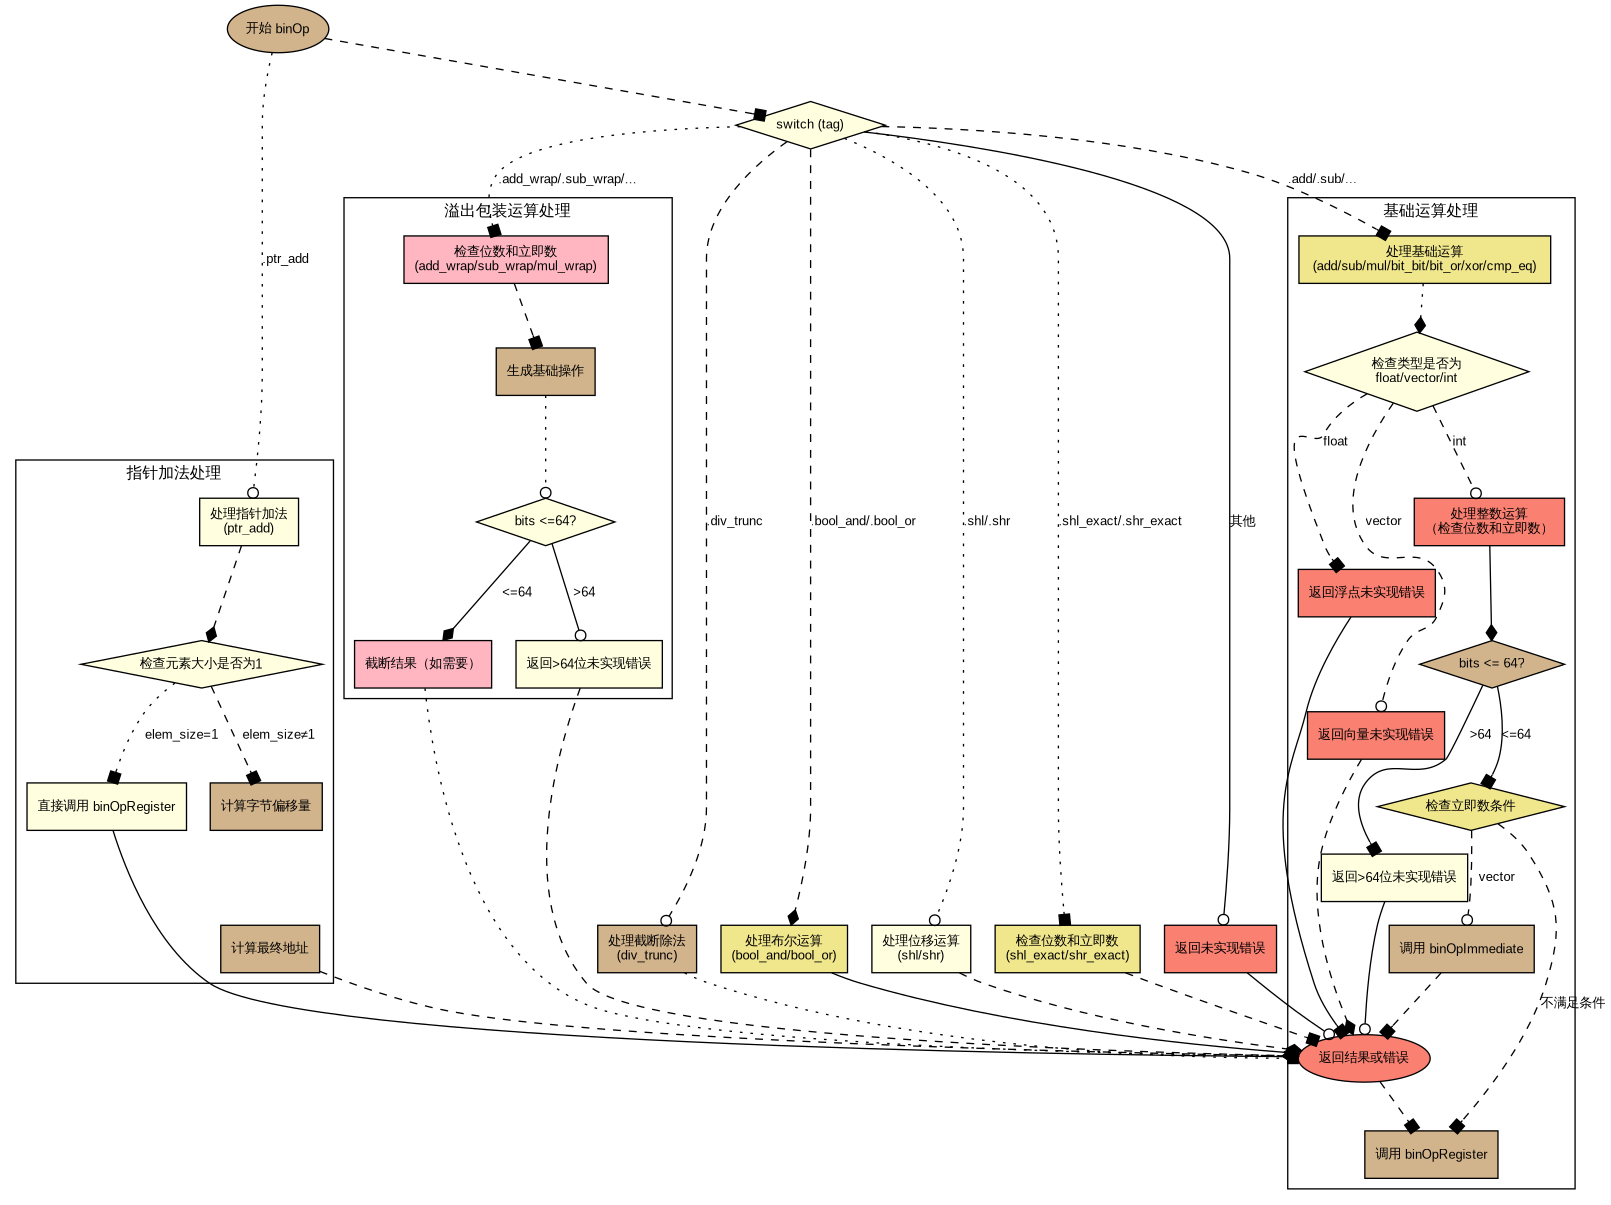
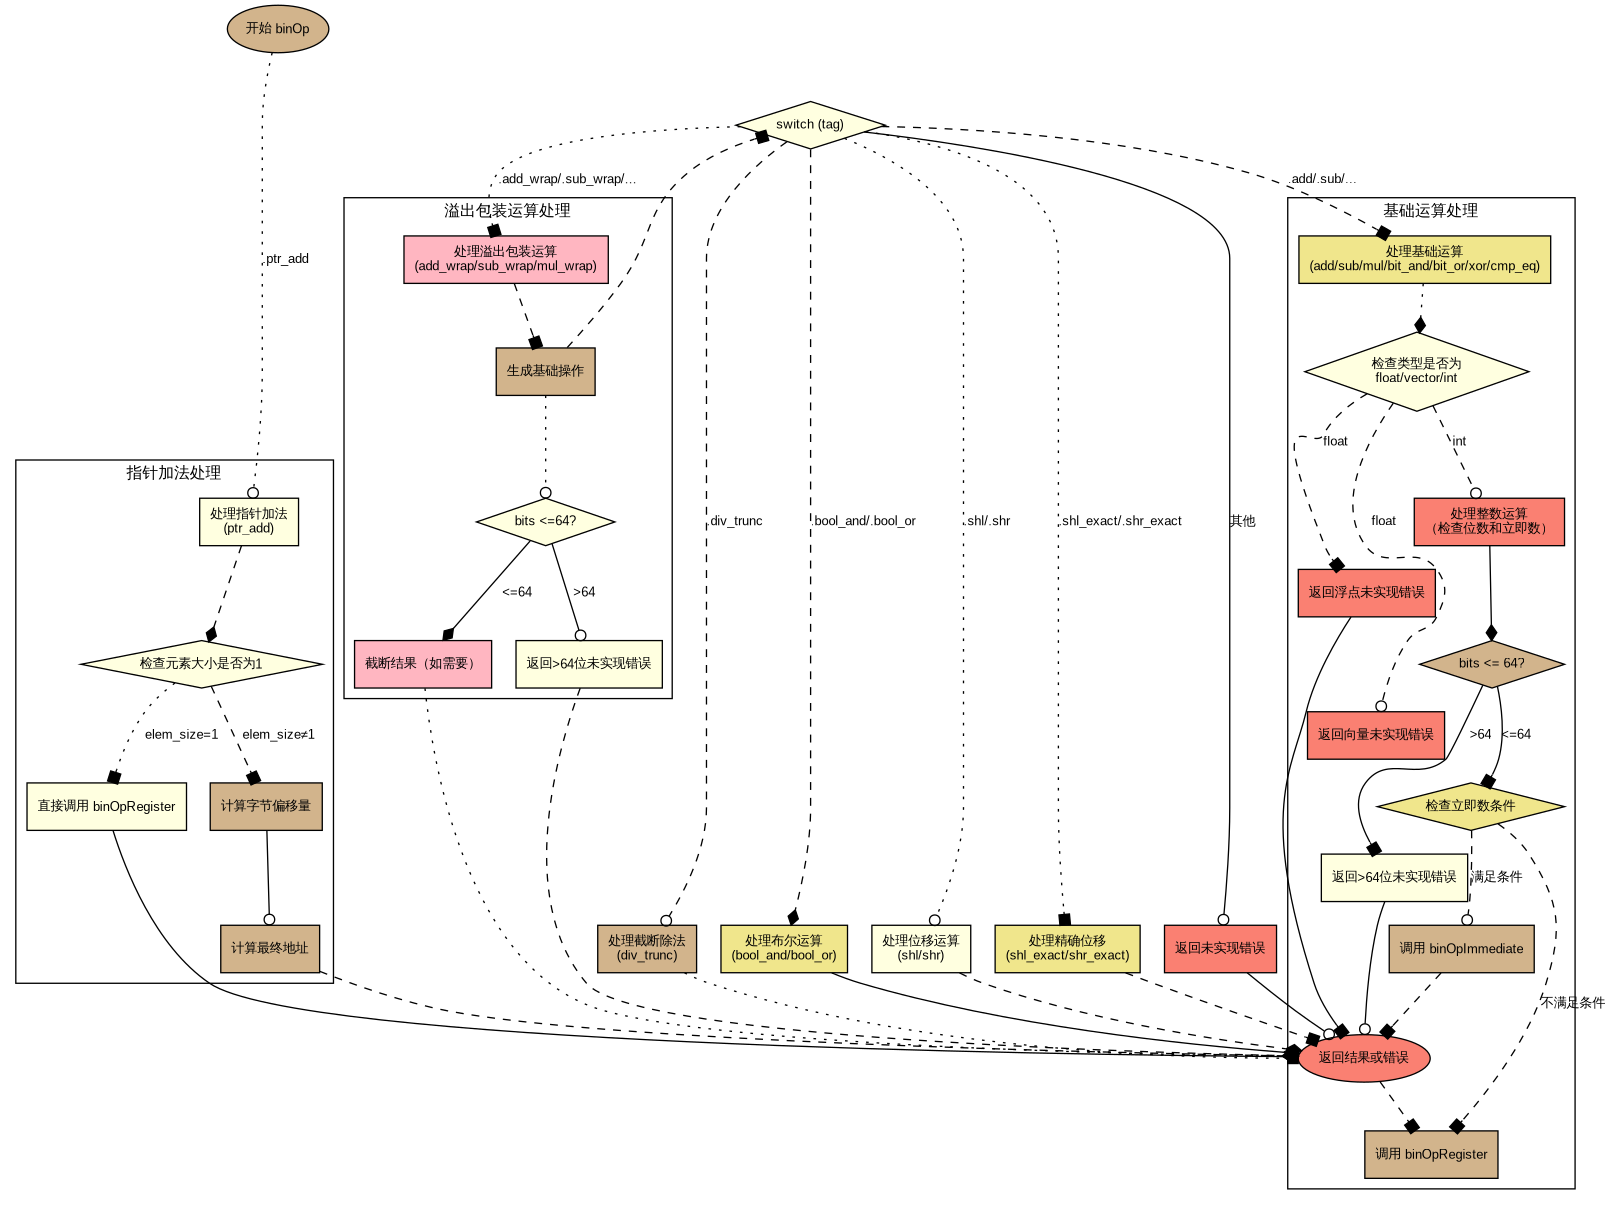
(538, 76) -> (649, 229)
(506, 260) -> (506, 260)
(1425, 260) -> (1425, 260)
(1384, 522) -> (1384, 522)
none -> (268, 872)
(1497, 878) -> (1497, 878)
(1317, 887) -> none
(1068, 949) -> (1068, 949)
